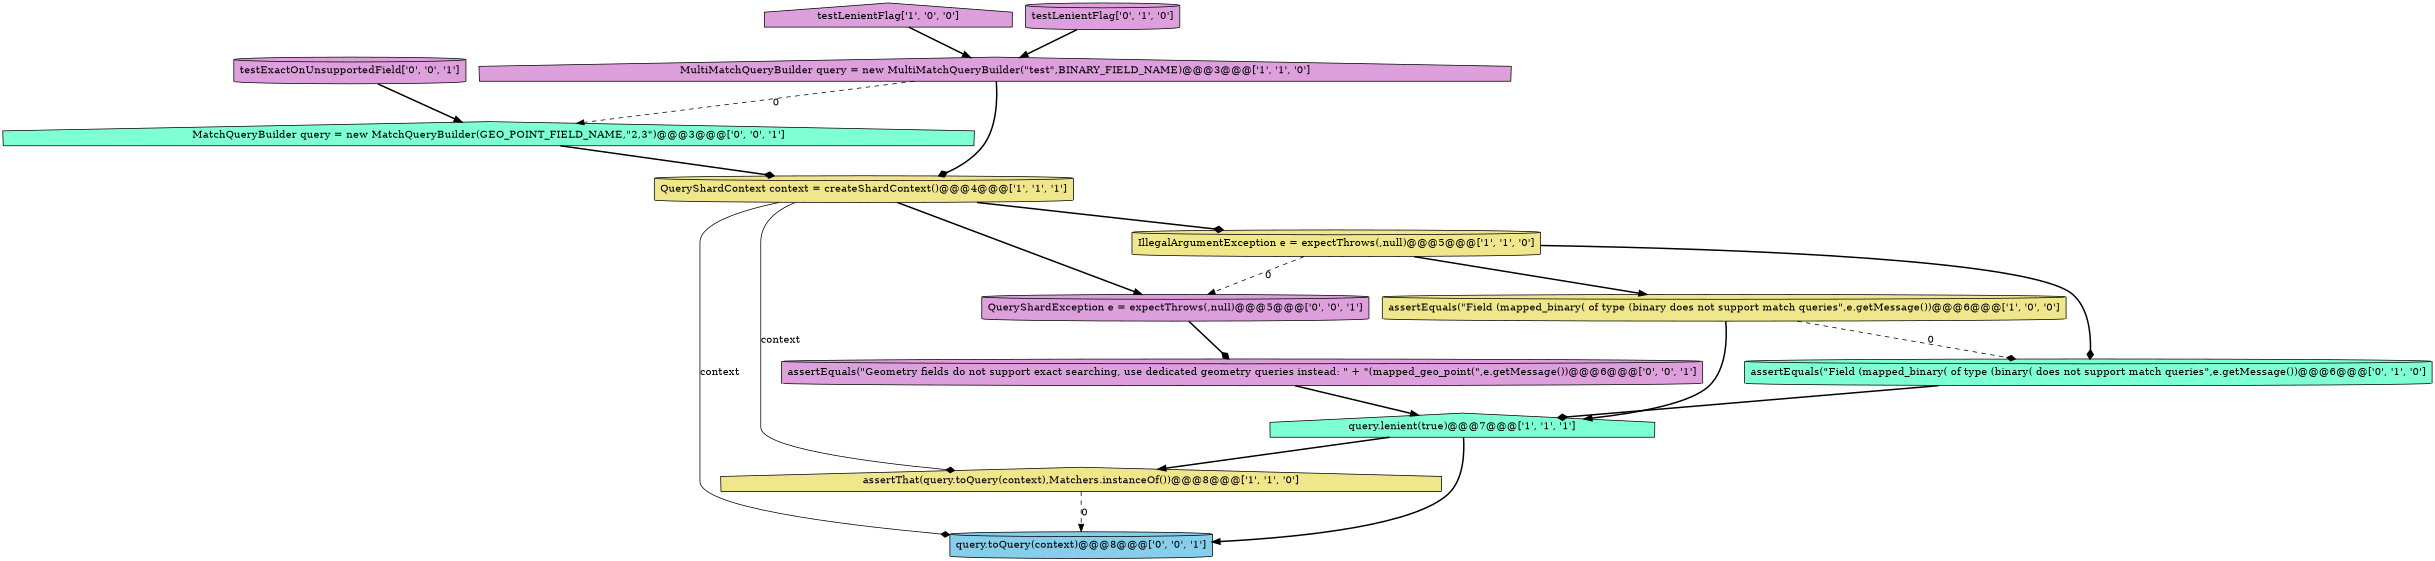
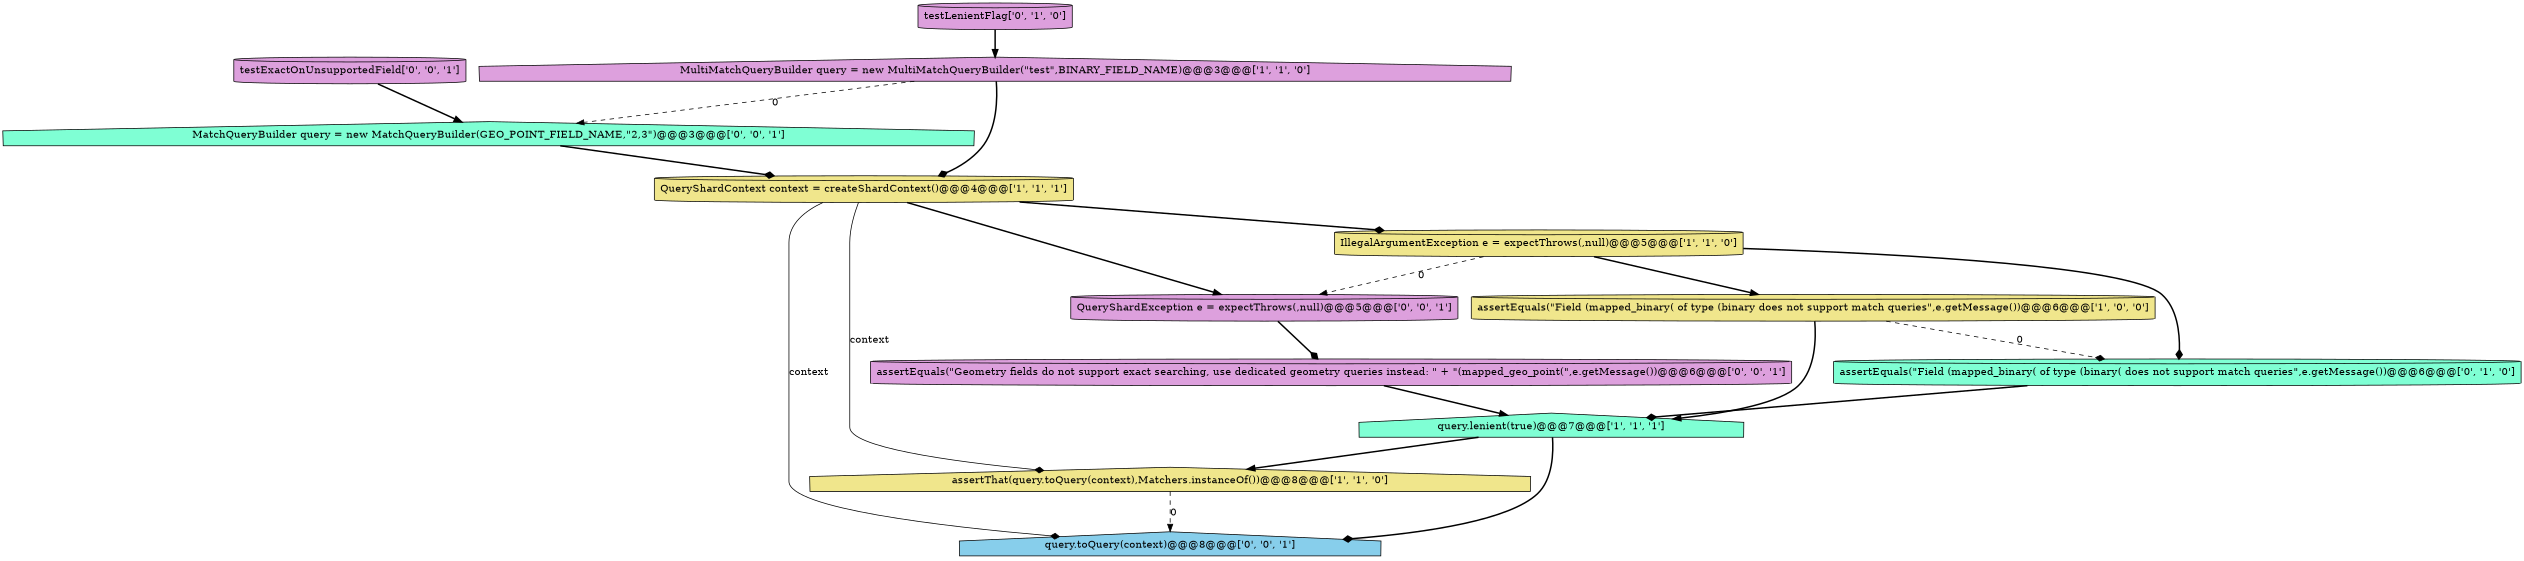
(888, 16) -> none
(1367, 525) -> (1477, 520)
(1081, 545) -> (1170, 545)
